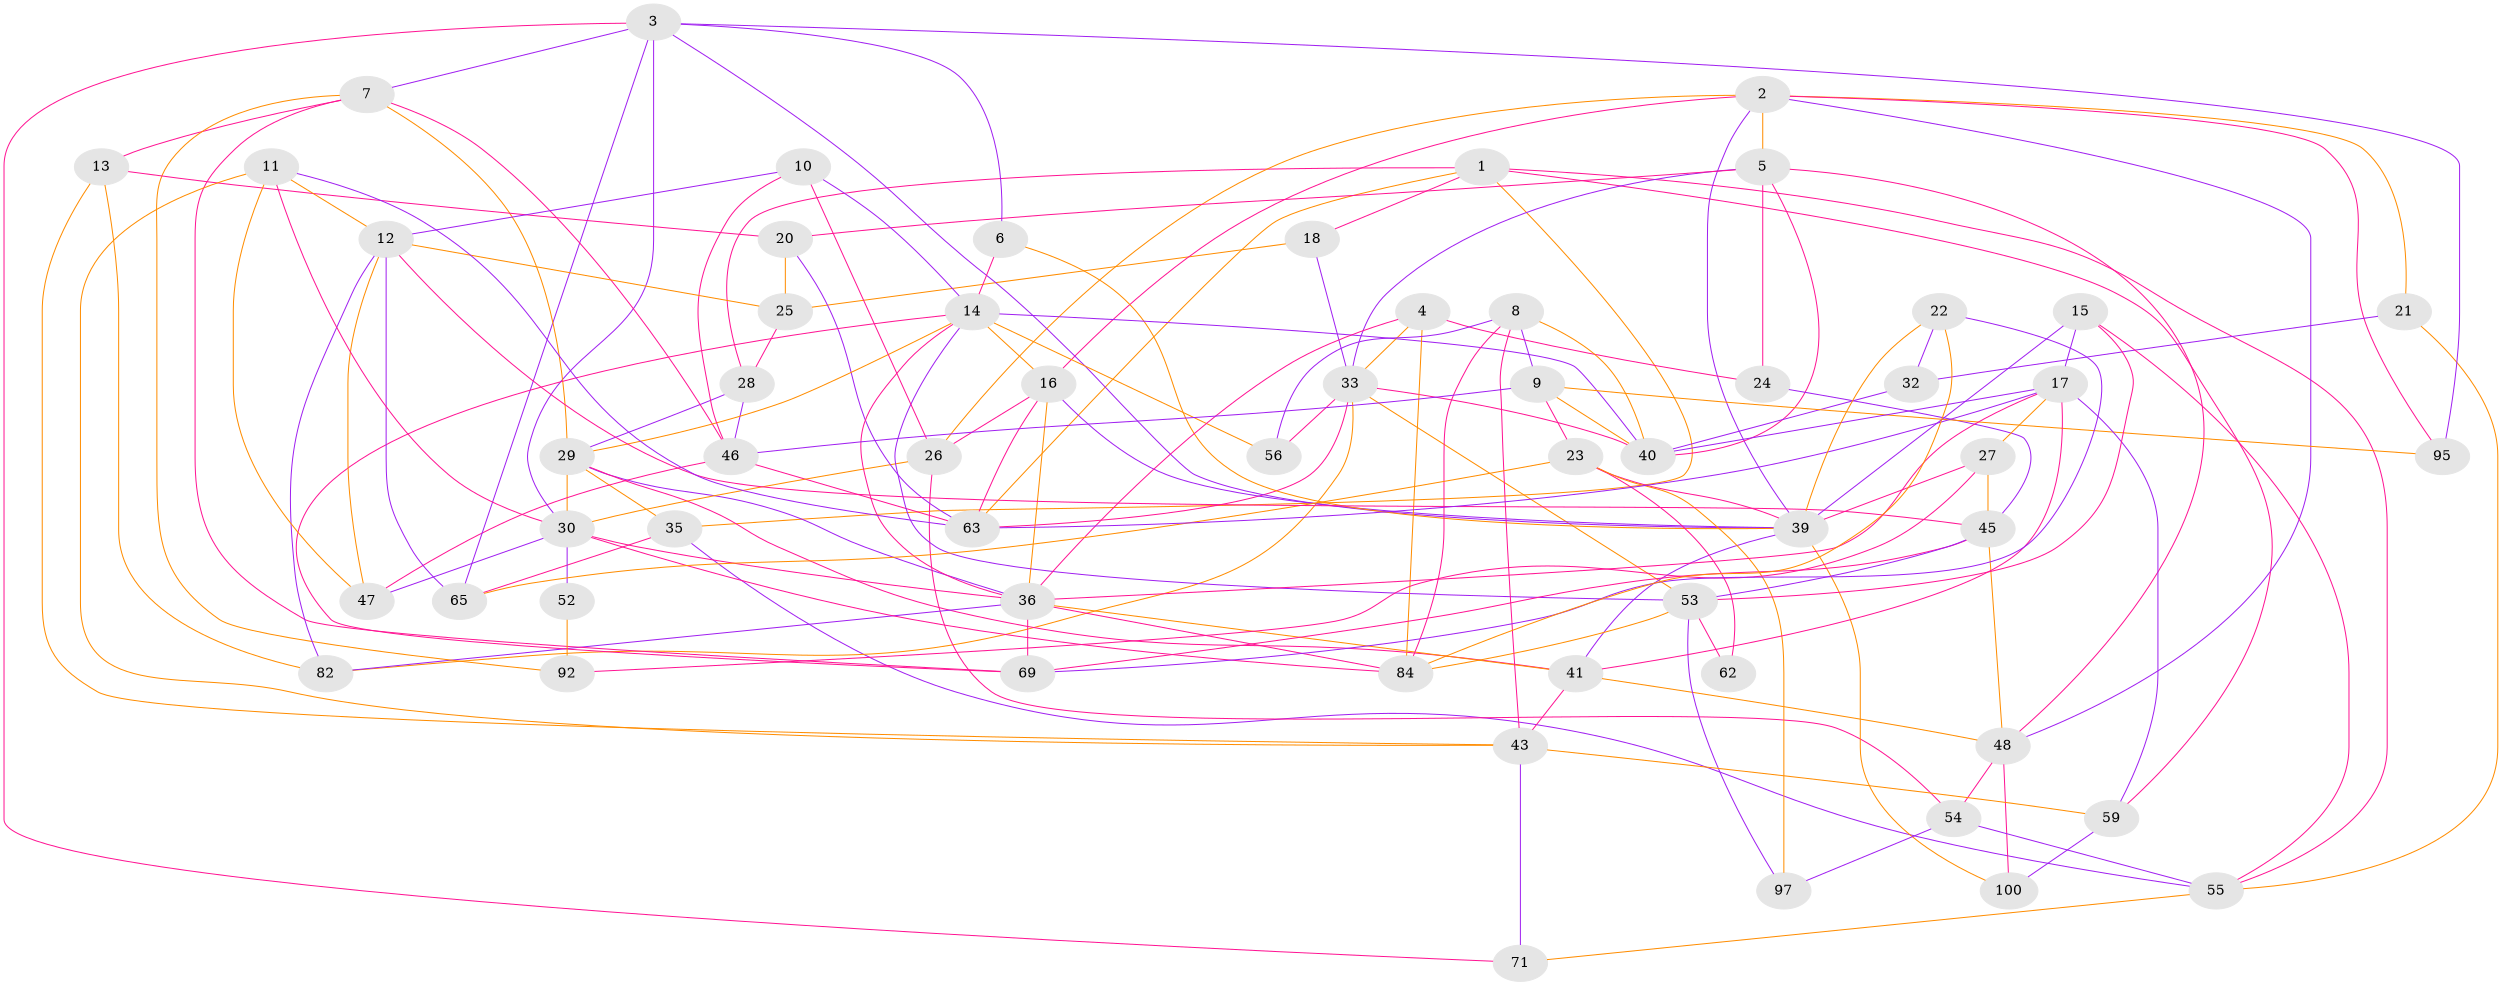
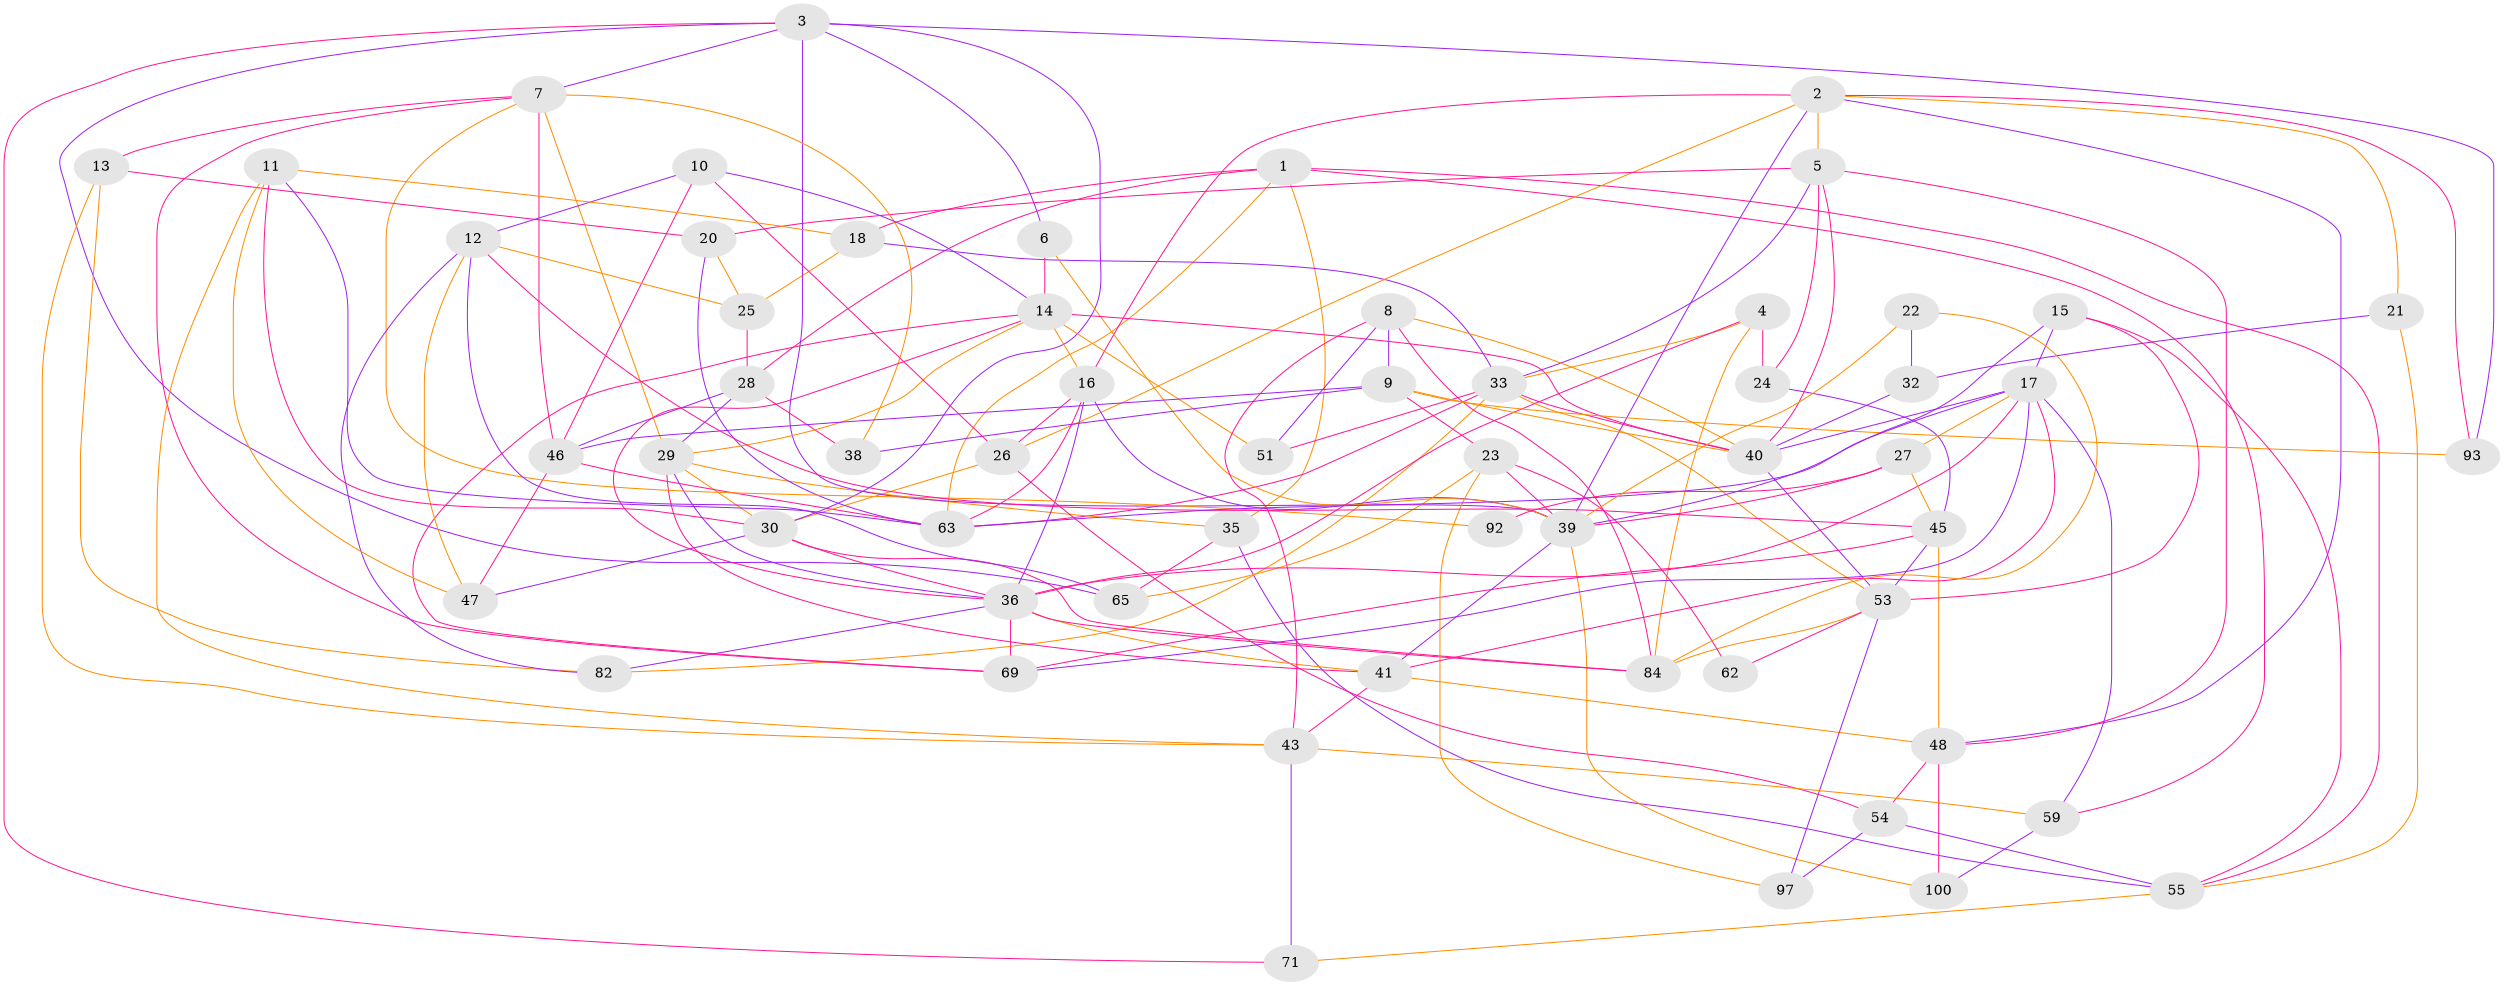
(329, 203) -> (565, 199)
(1319, 333) -> (1396, 342)
none -> (854, 457)
(1274, 457) -> (1266, 457)
(2442, 457) -> (2473, 457)
(1038, 493) -> (1059, 491)
(1875, 576) -> (1613, 586)
(1174, 582) -> (1827, 538)
(567, 601) -> none
